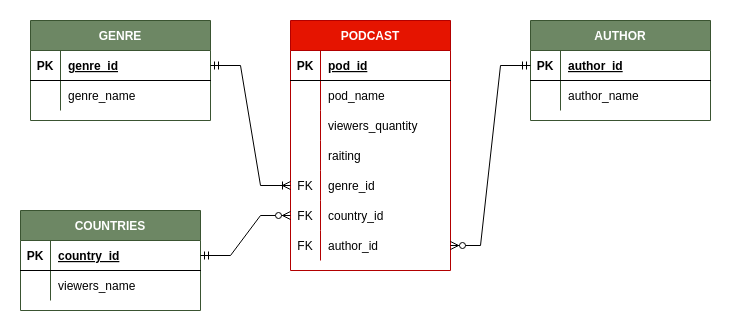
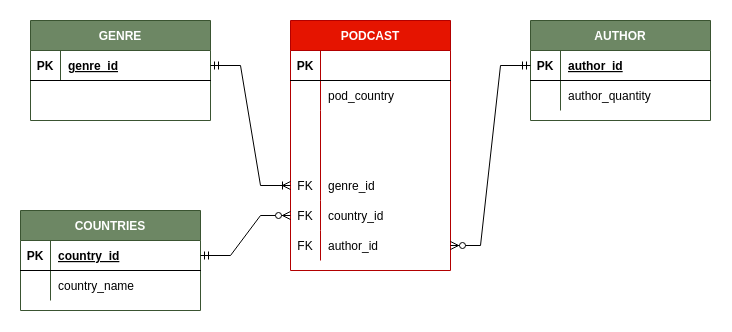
(386, 66) -> none
(136, 96) -> none
(355, 96) -> (365, 96)
(605, 96) -> (617, 96)
(386, 126) -> none
(386, 156) -> none
(97, 286) -> (98, 286)
